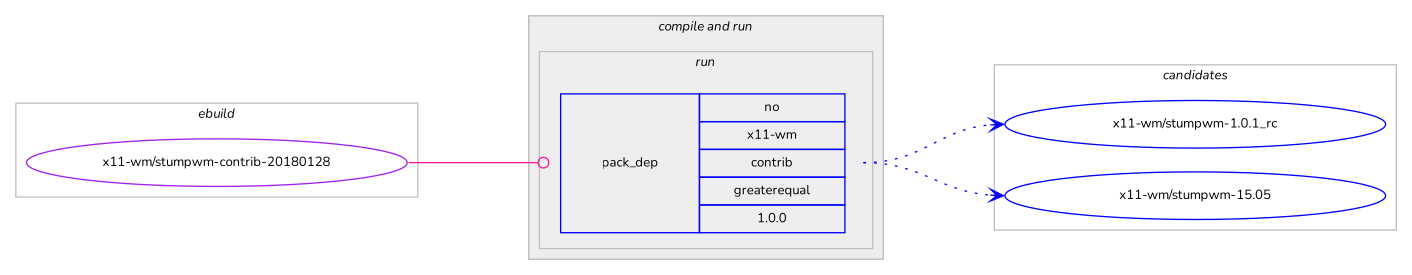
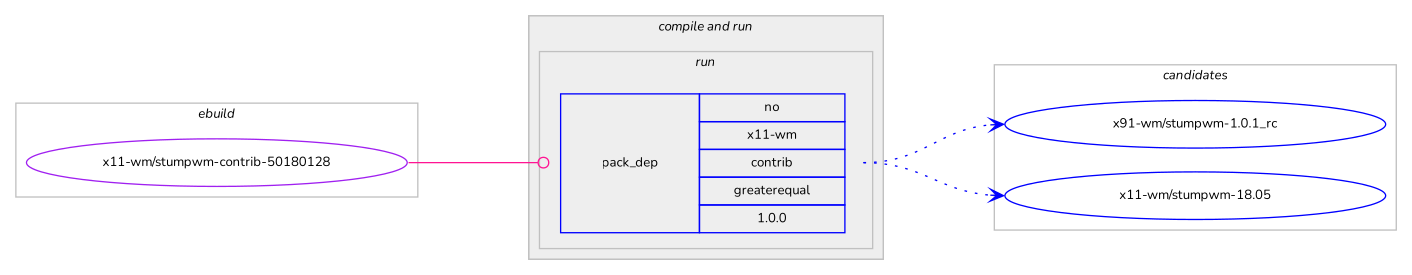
(1195, 124) -> (1195, 124)
(217, 163) -> (217, 163)
(1195, 196) -> (1195, 196)
